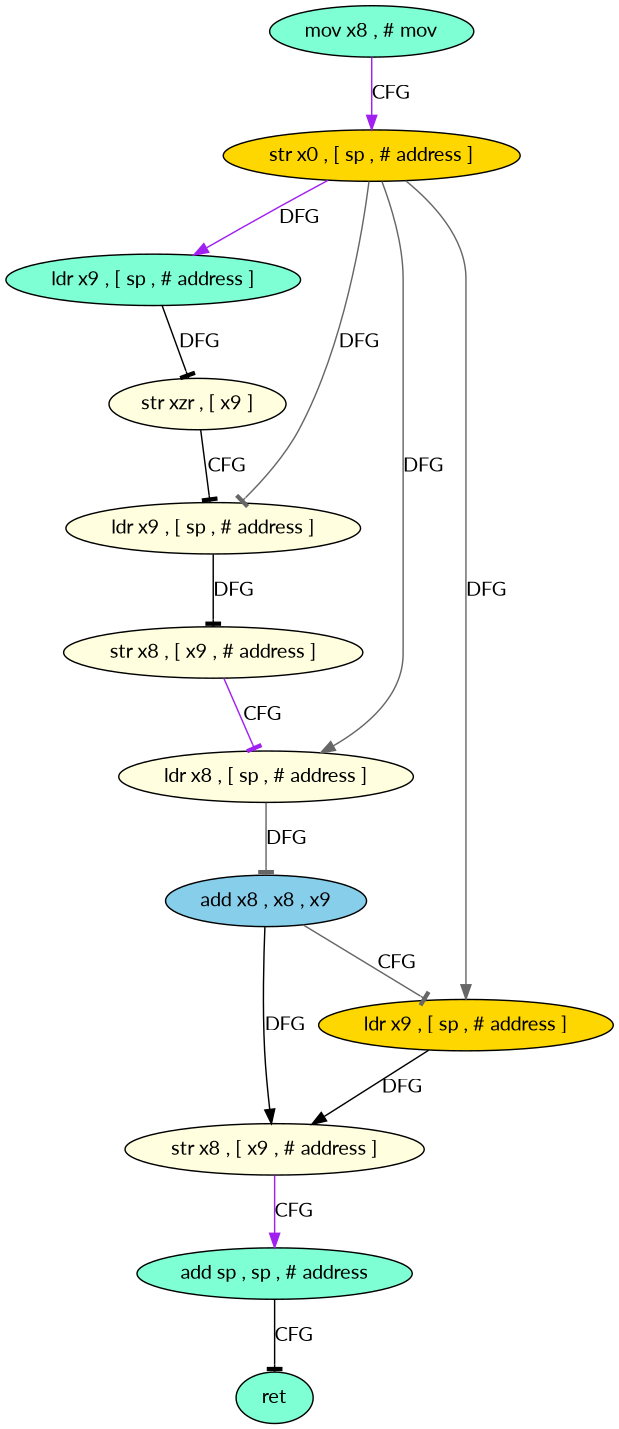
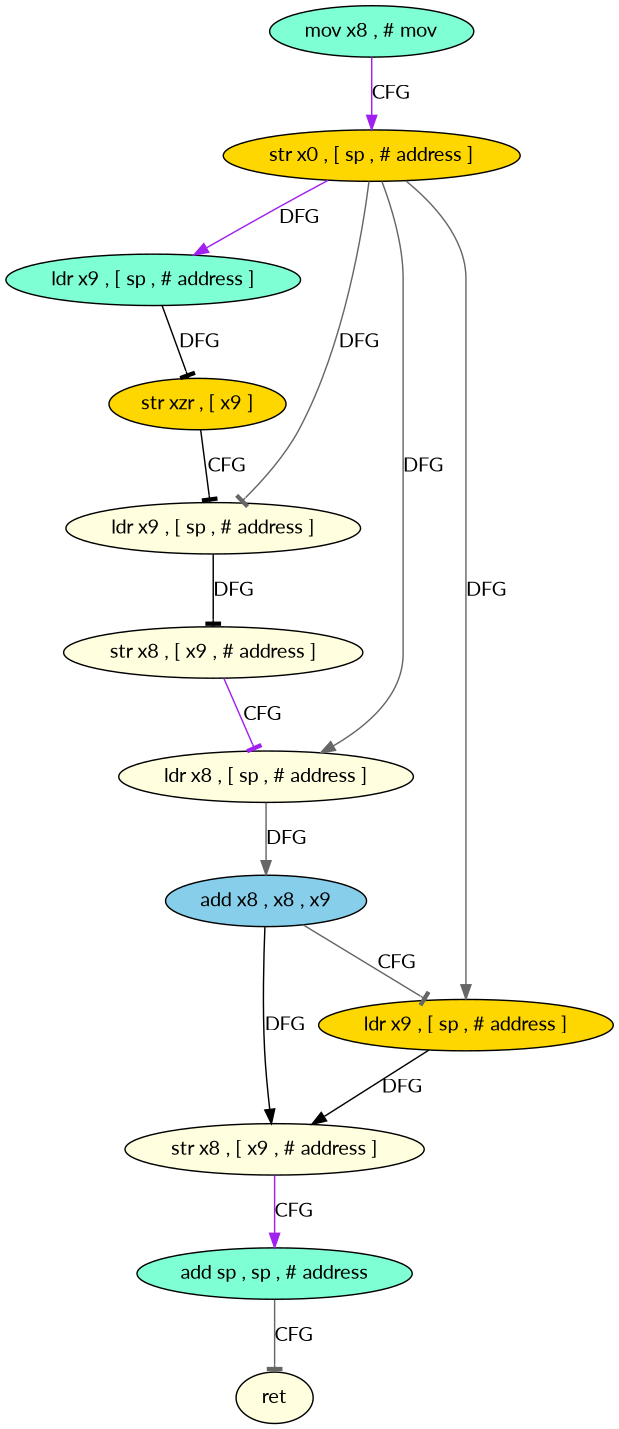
(198, 404) -> (198, 404)
(266, 835) -> (266, 832)
(275, 1332) -> (275, 1332)
(275, 1398) -> (275, 1398)
